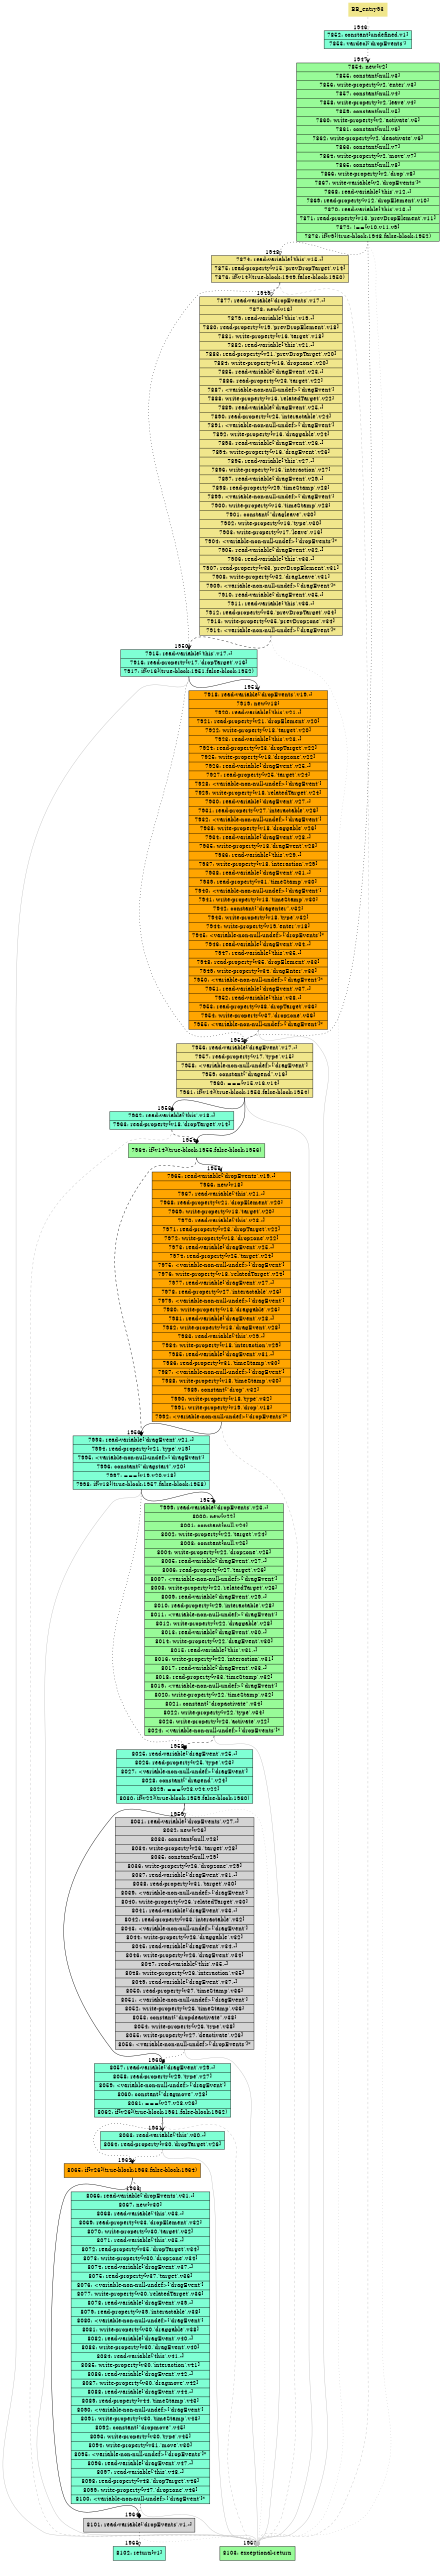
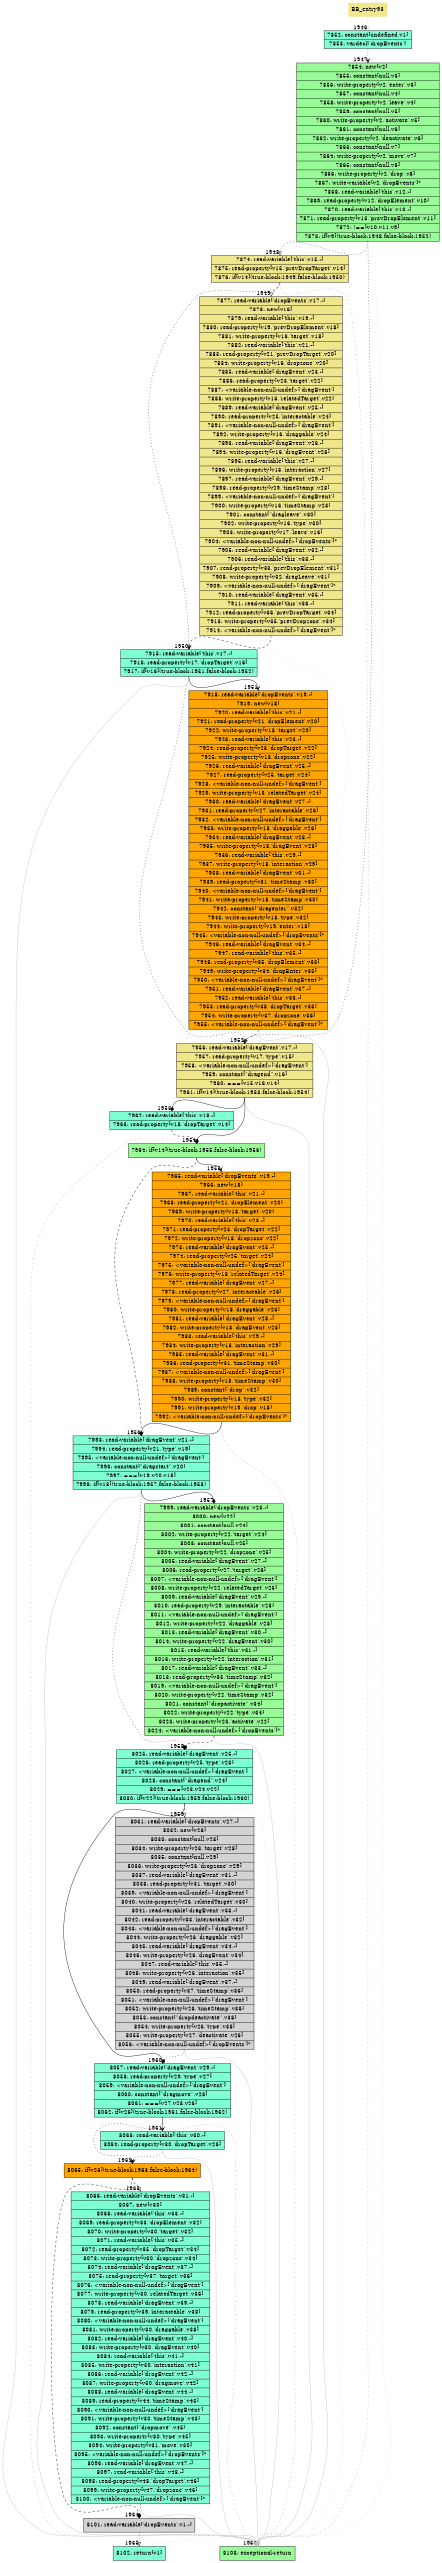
(51, 2350) -> (51, 2350)
